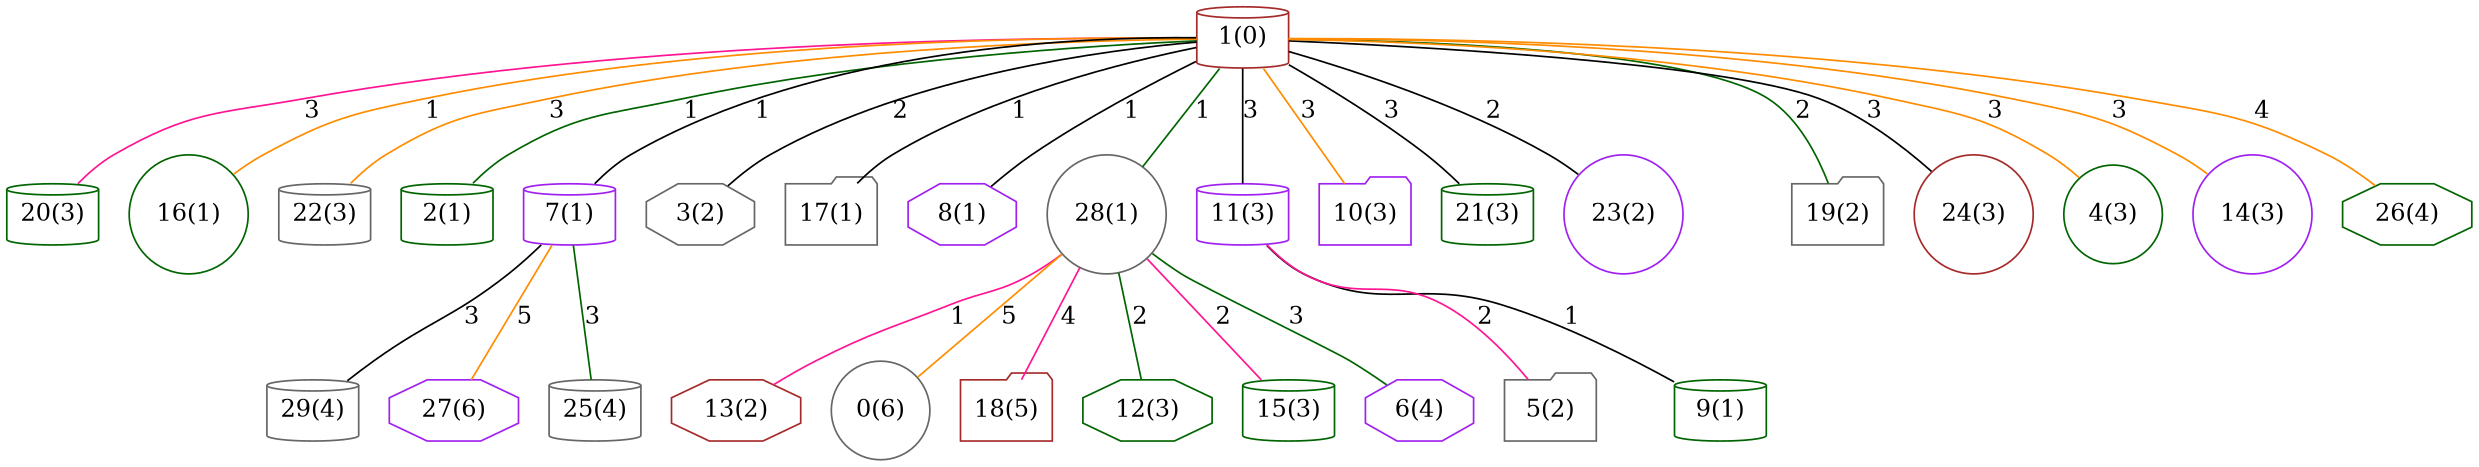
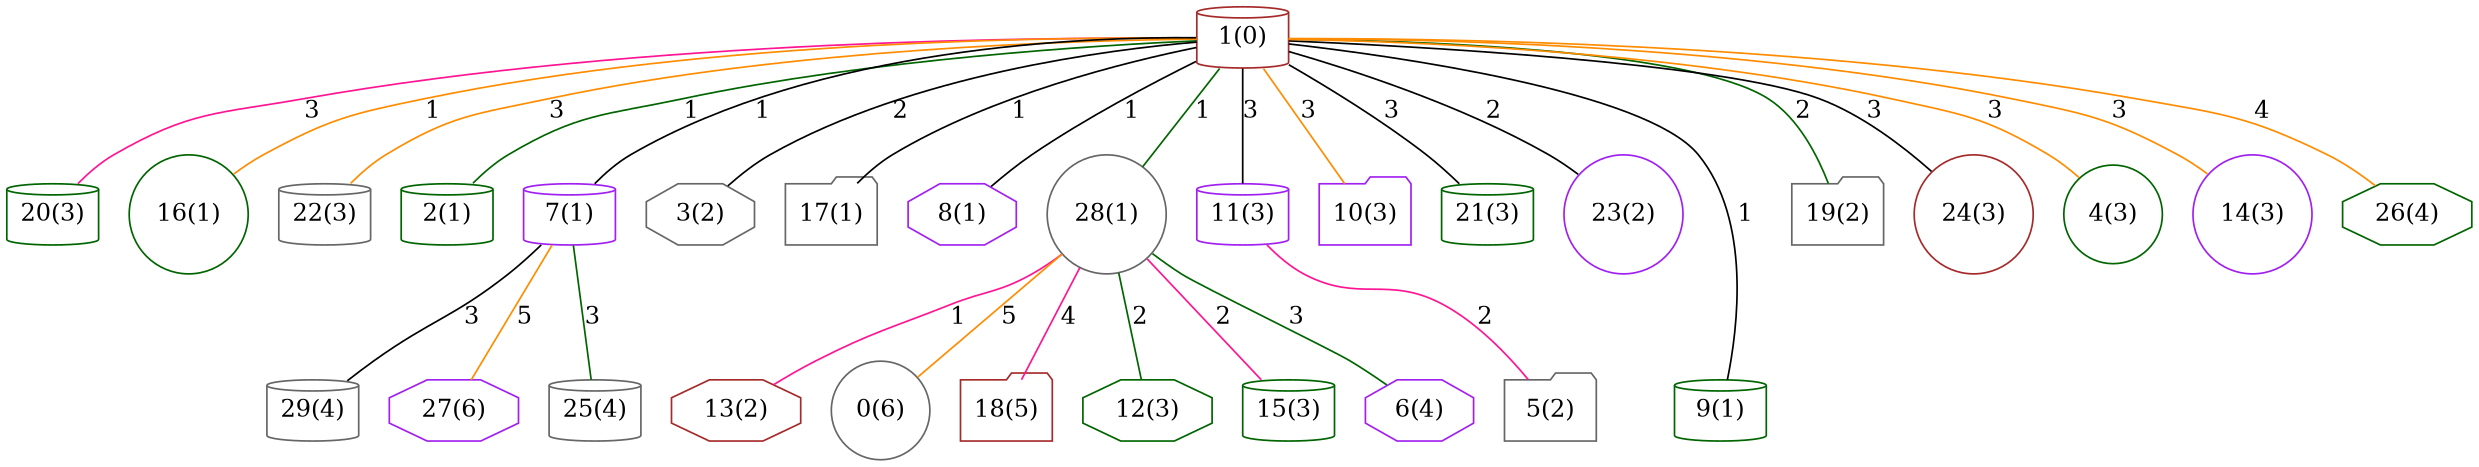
(1473, 298) -> (1614, 108)
